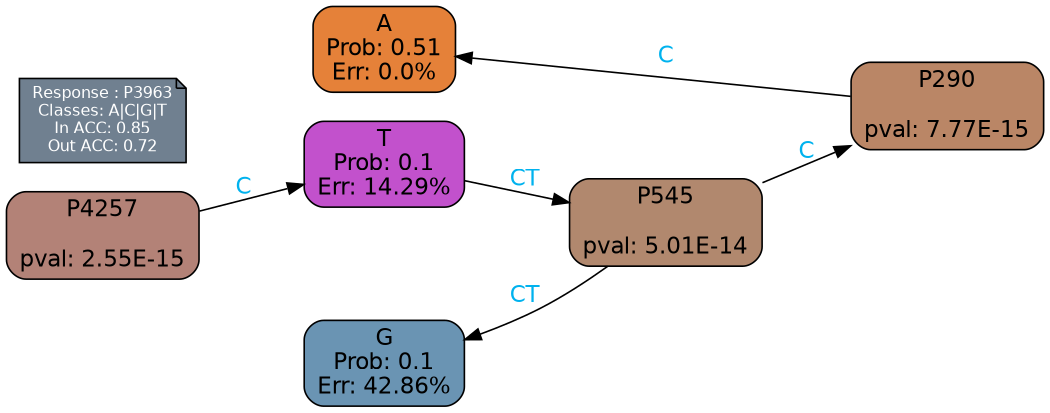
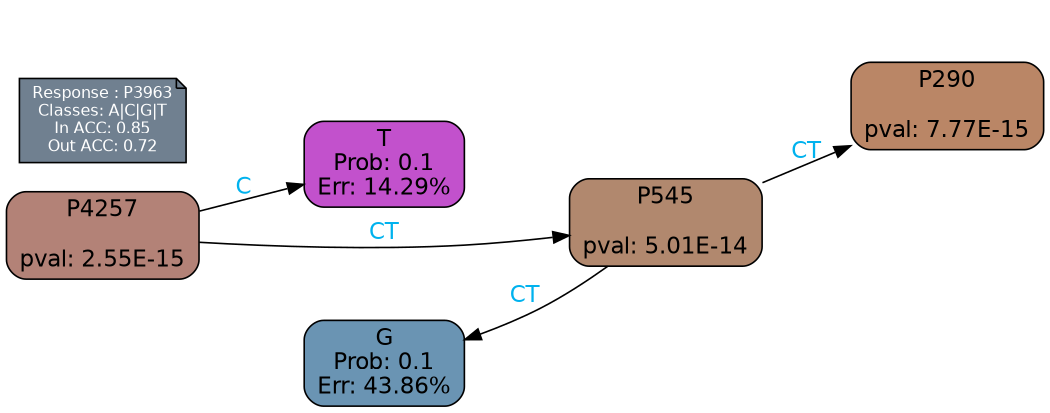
(384, 49) -> none
(807, 152) -> (807, 152)
(509, 190) -> (376, 248)
(384, 363) -> (384, 363)
